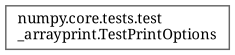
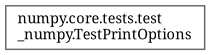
(118, 28) -> (105, 28)
